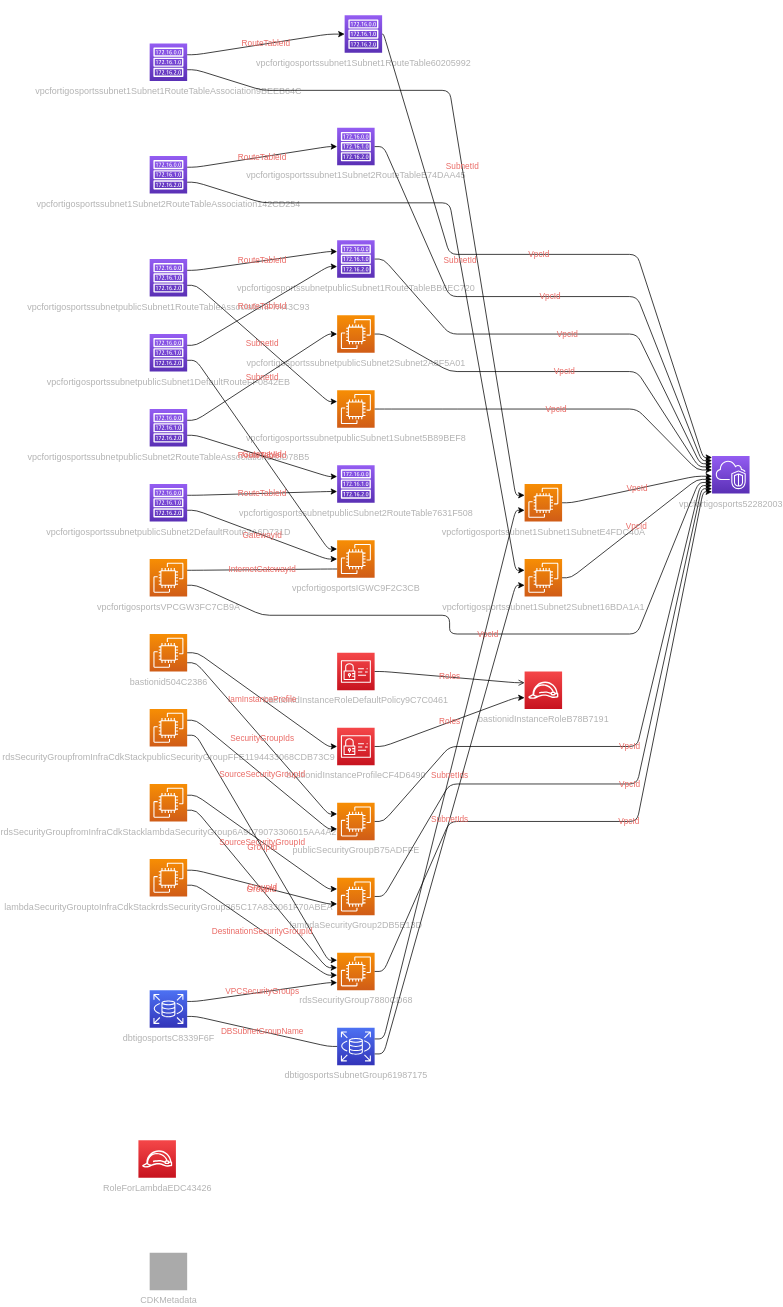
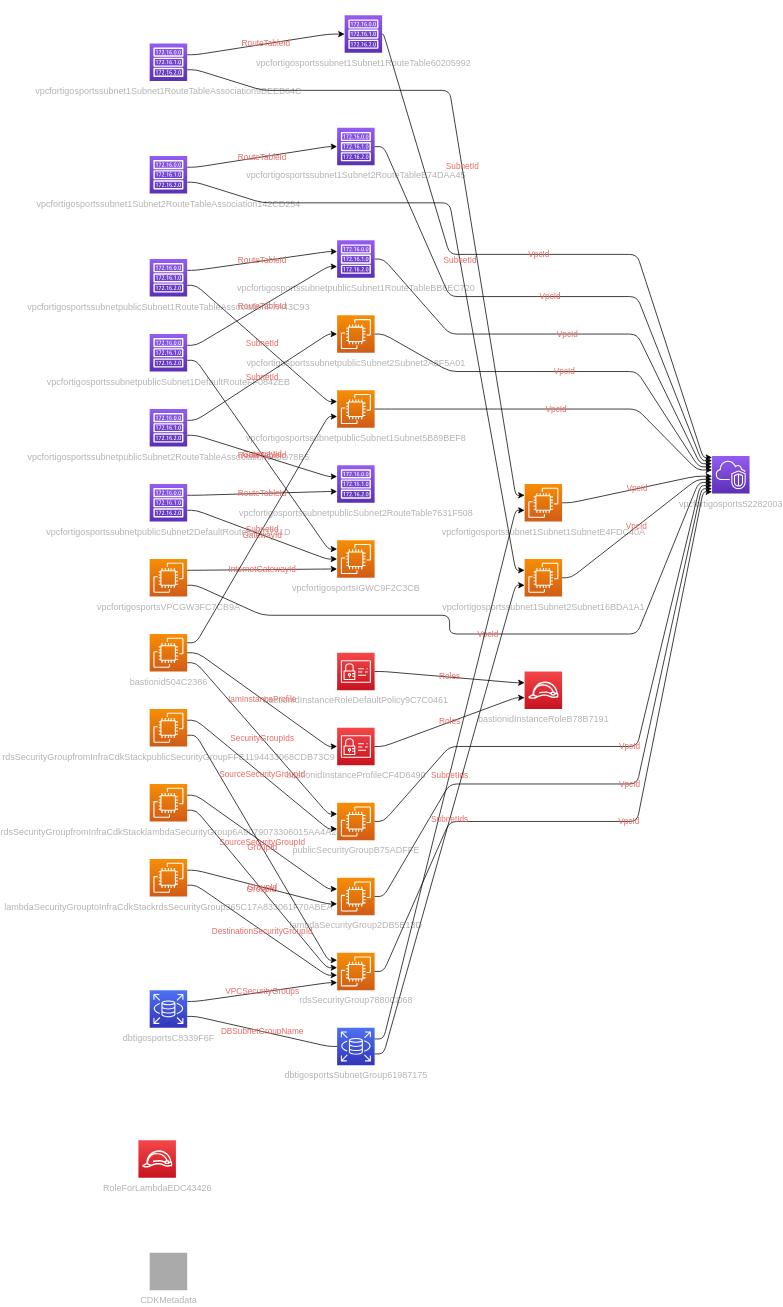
none -> (262, 531)
(332, 569) -> (330, 569)
(519, 683) -> (517, 683)
